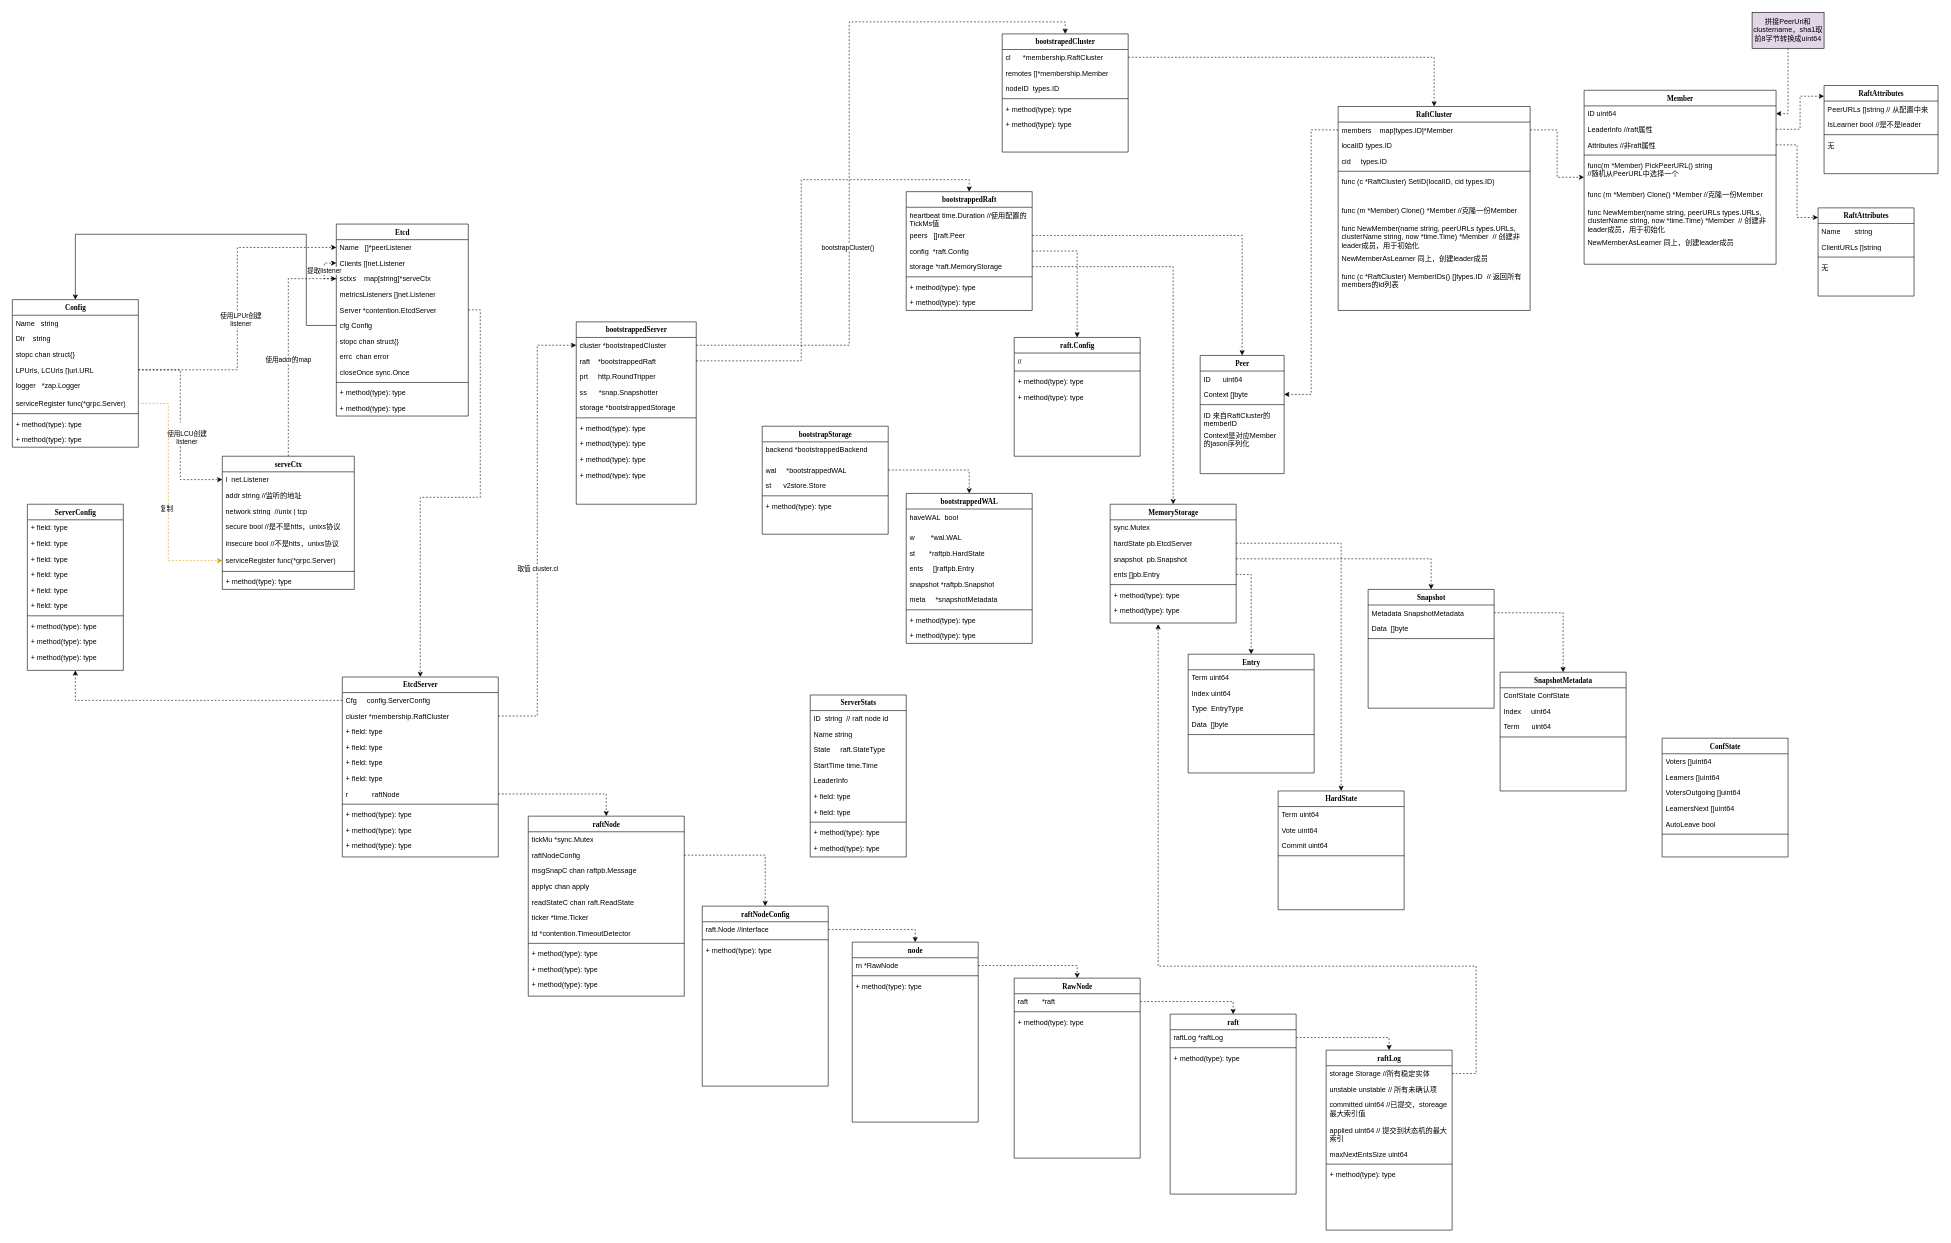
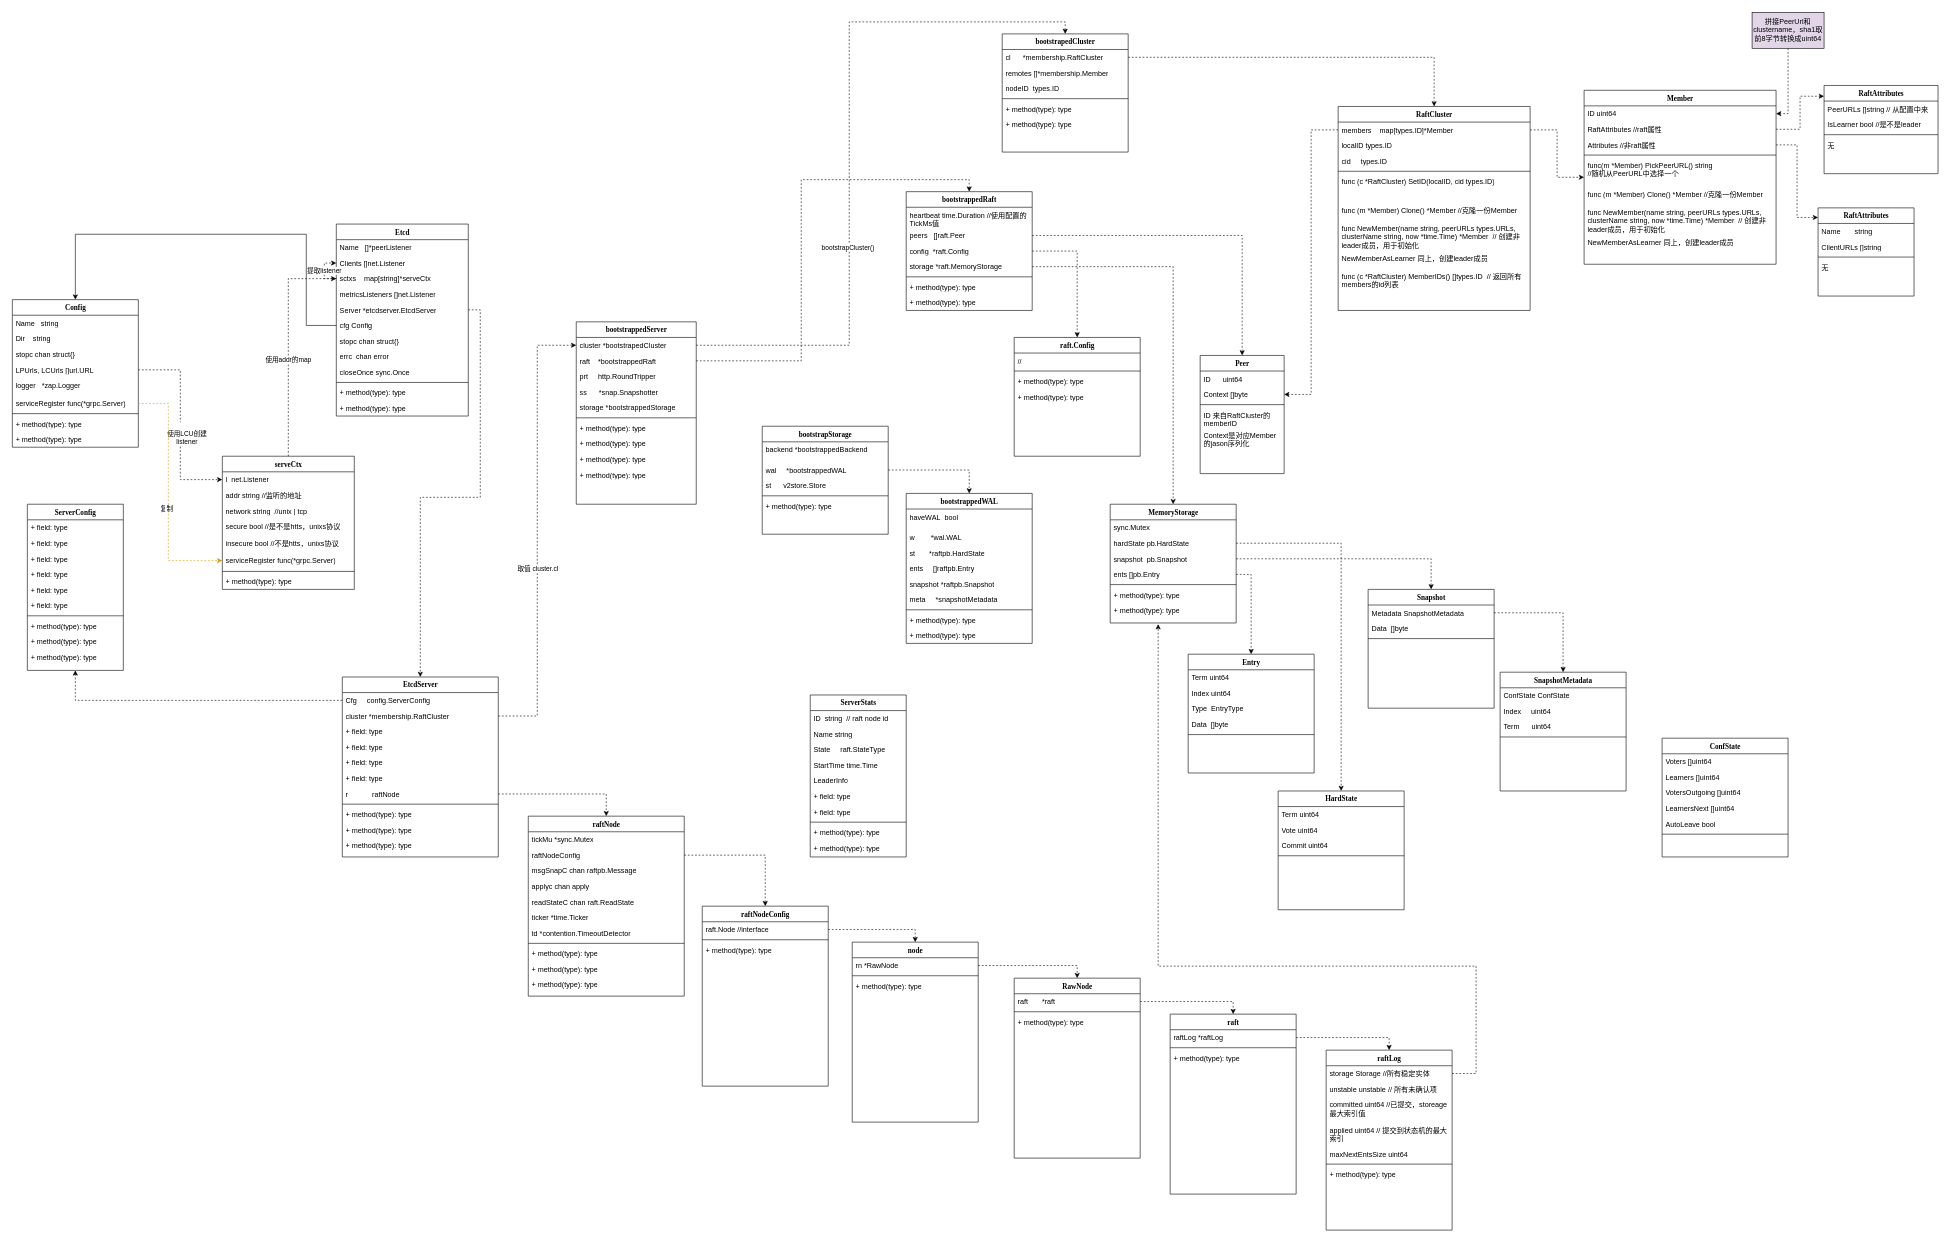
(1628, 130) -> (1636, 130)
(284, 248) -> none
(396, 311) -> (396, 311)
(1158, 544) -> (1156, 544)
